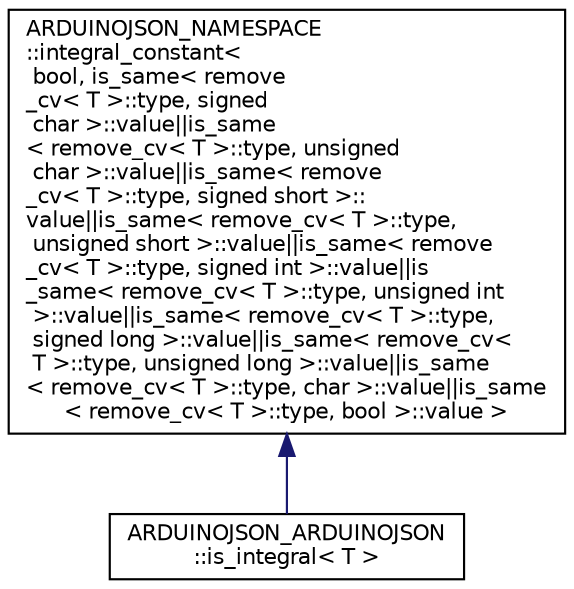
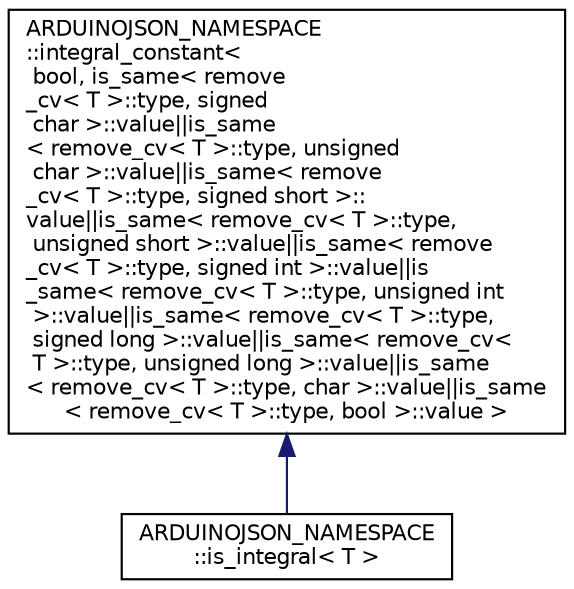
(287, 547) -> (287, 547)
